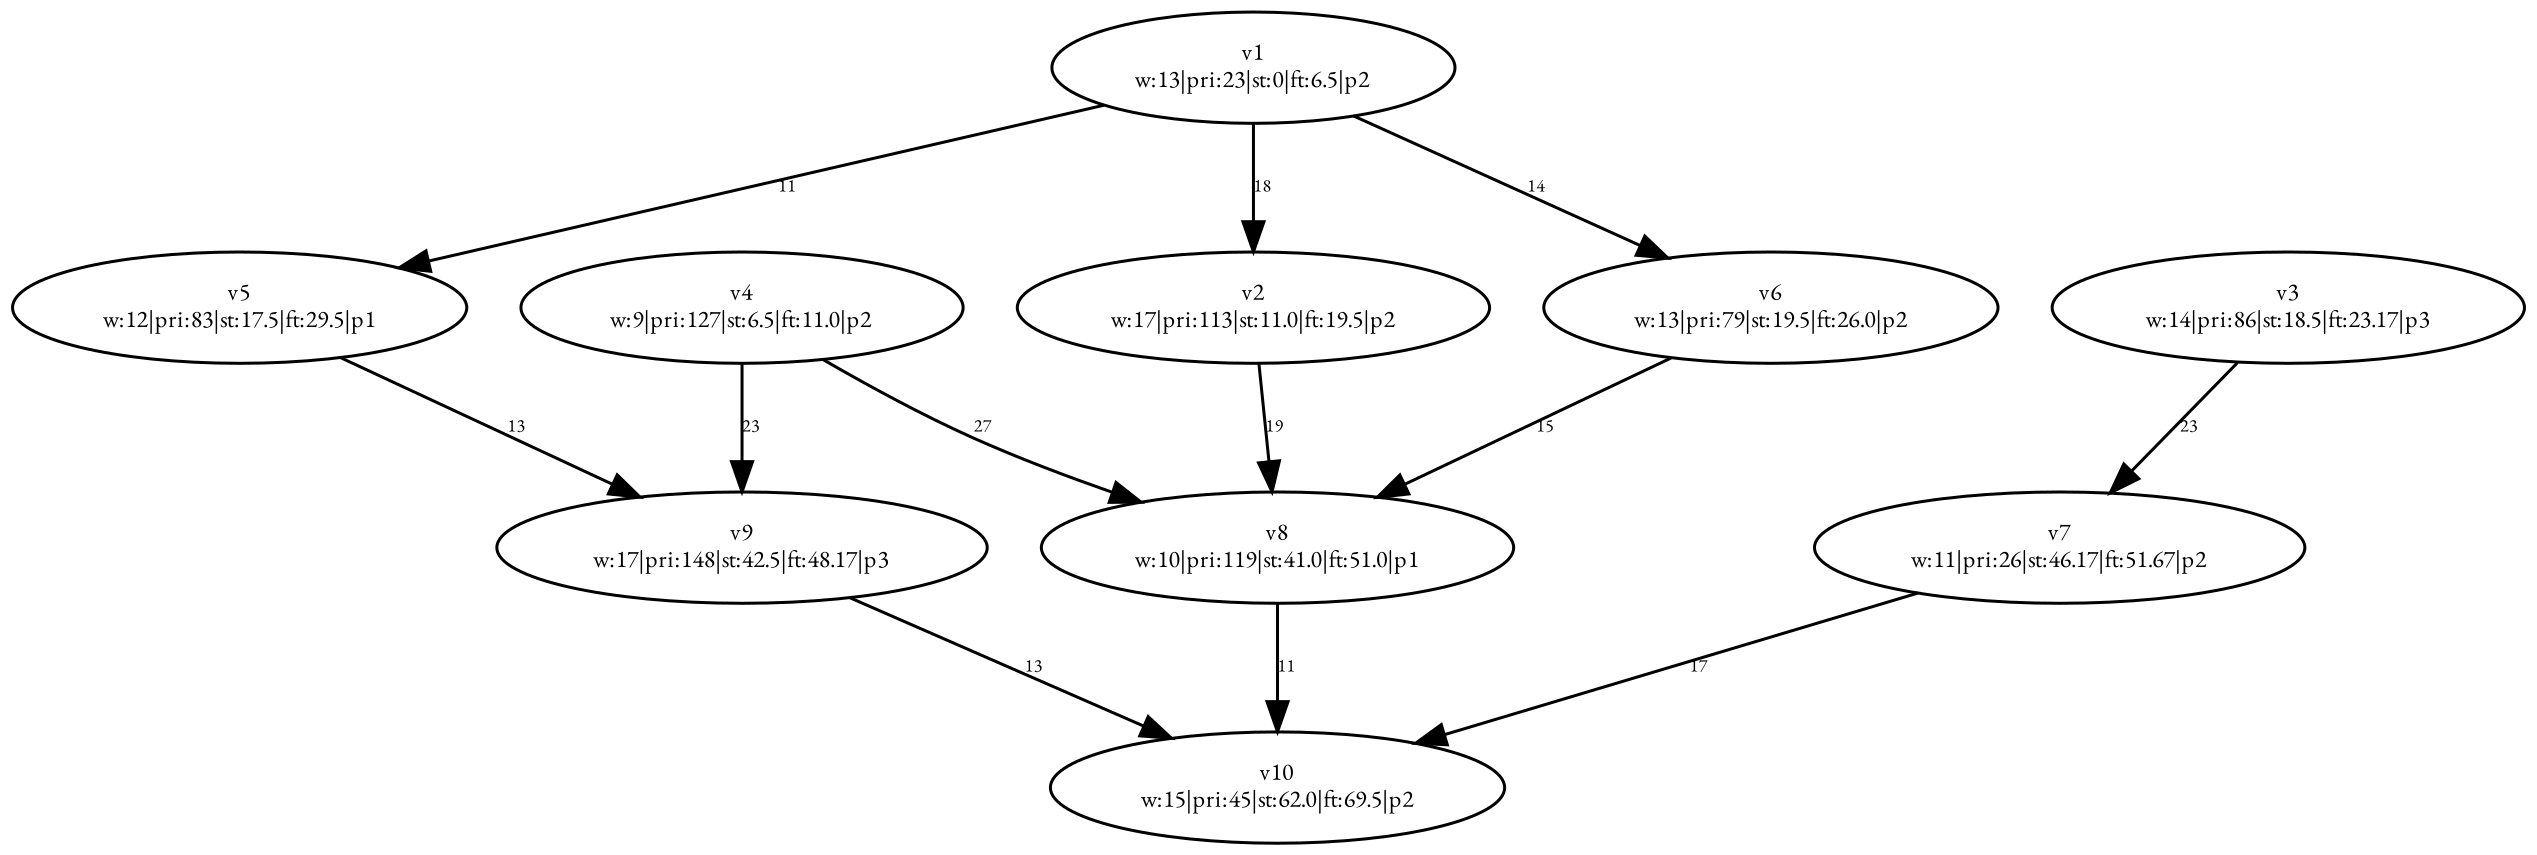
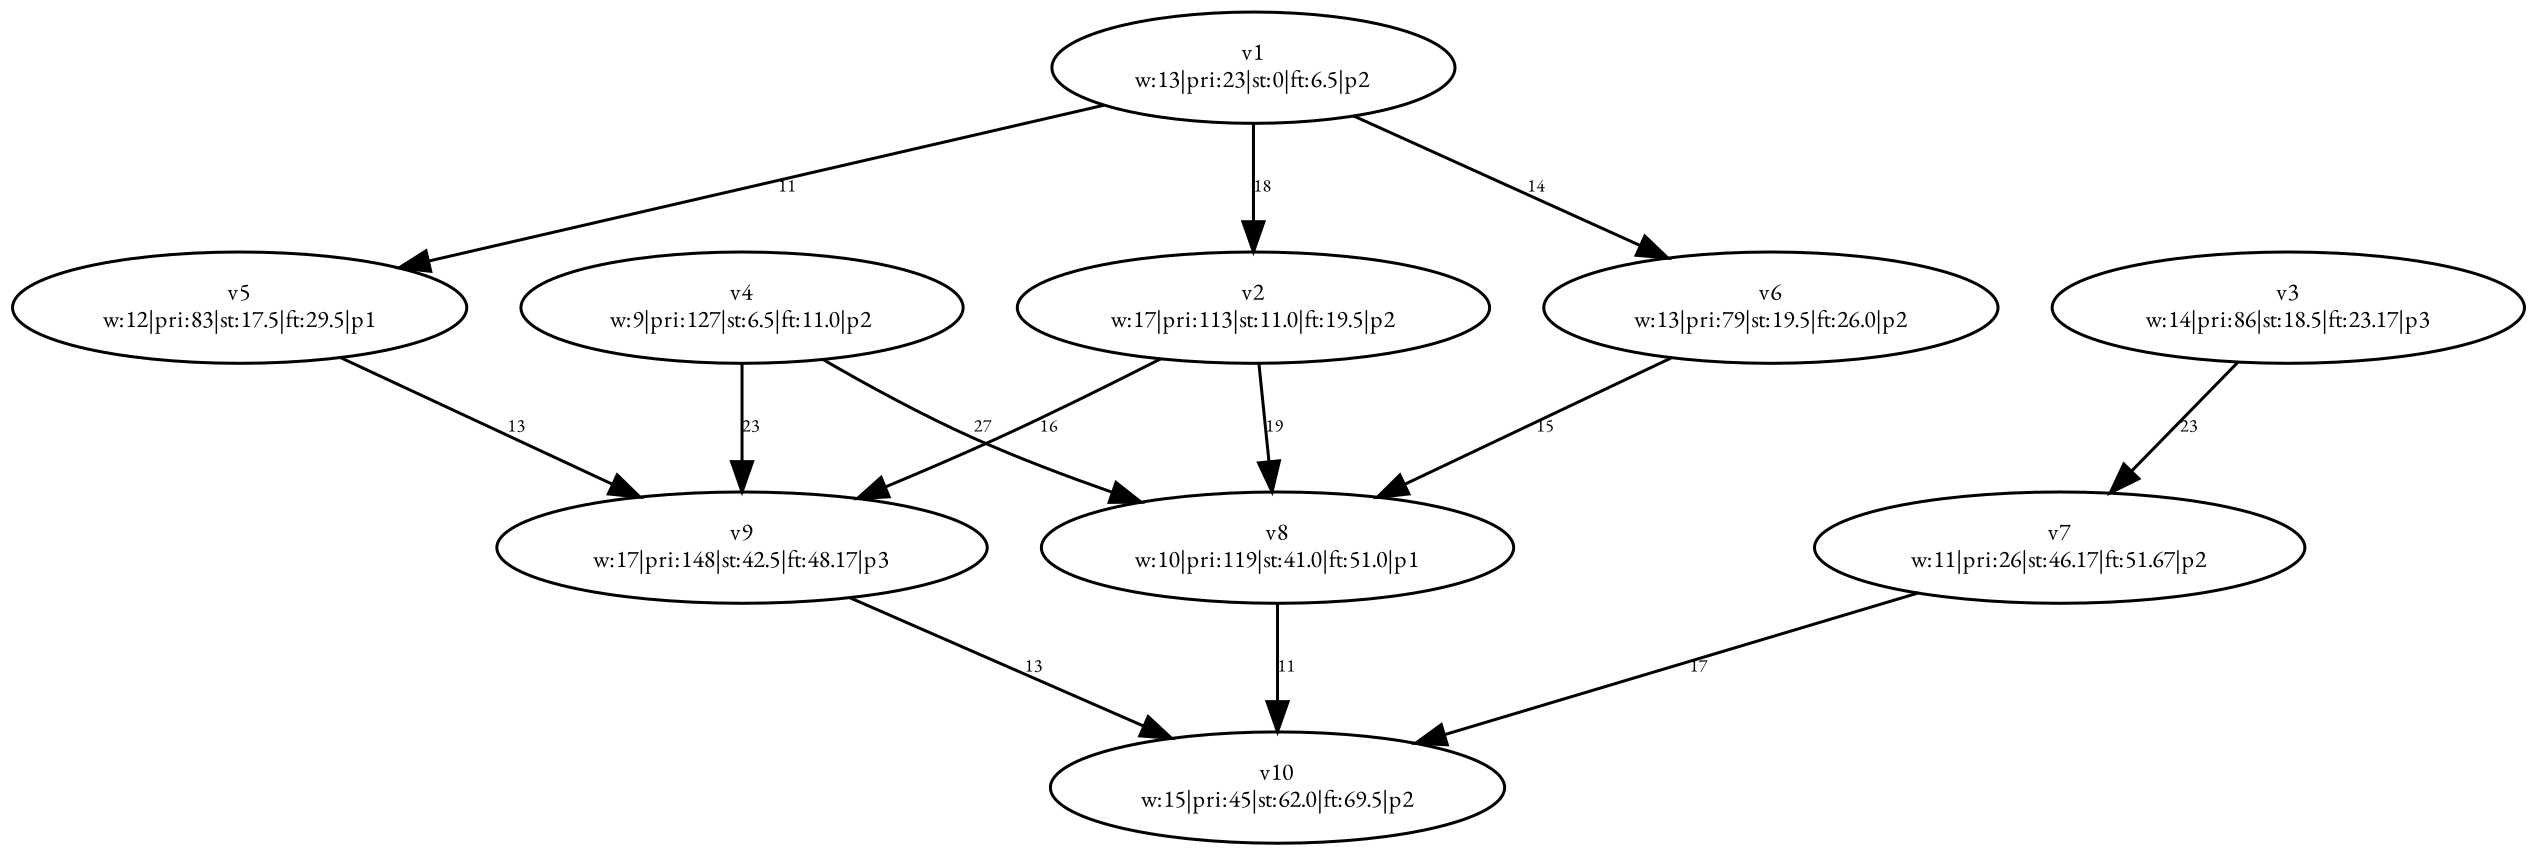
none -> (1025, 426)
